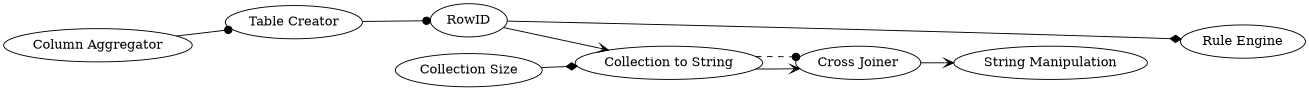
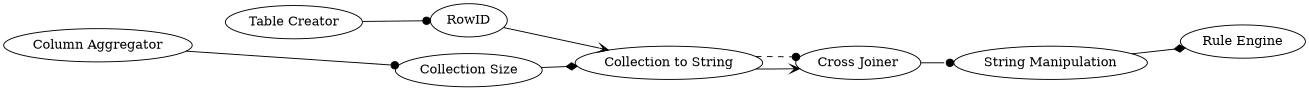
(839, 29) -> (1153, 51)
(200, 33) -> (289, 58)
(932, 63) -> (932, 63)
